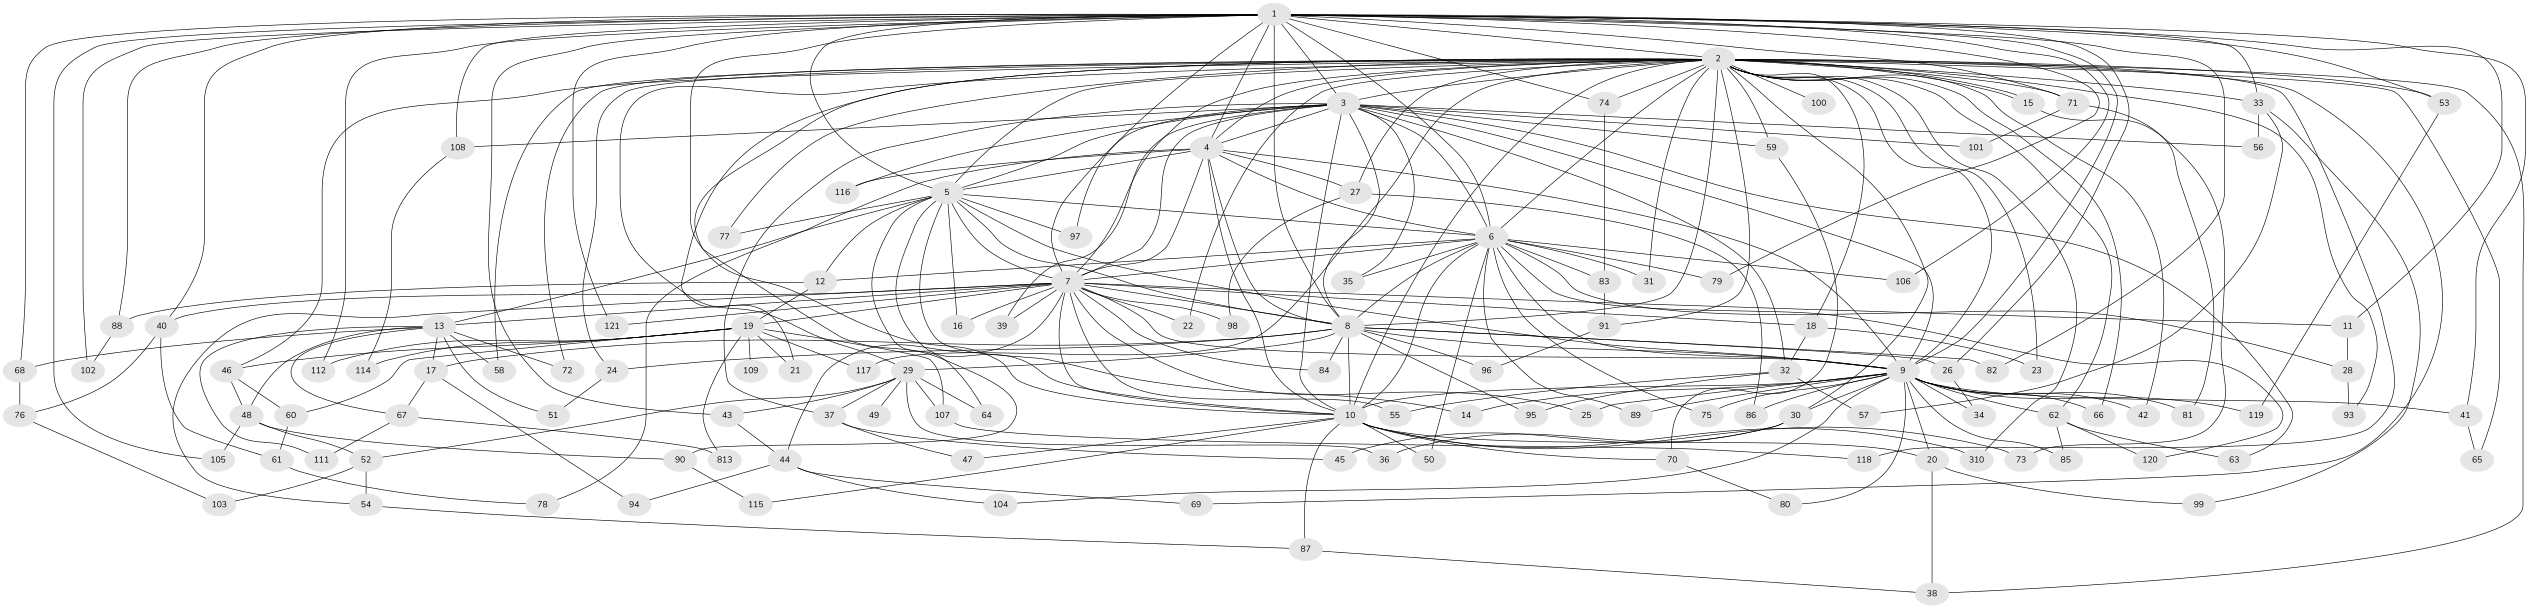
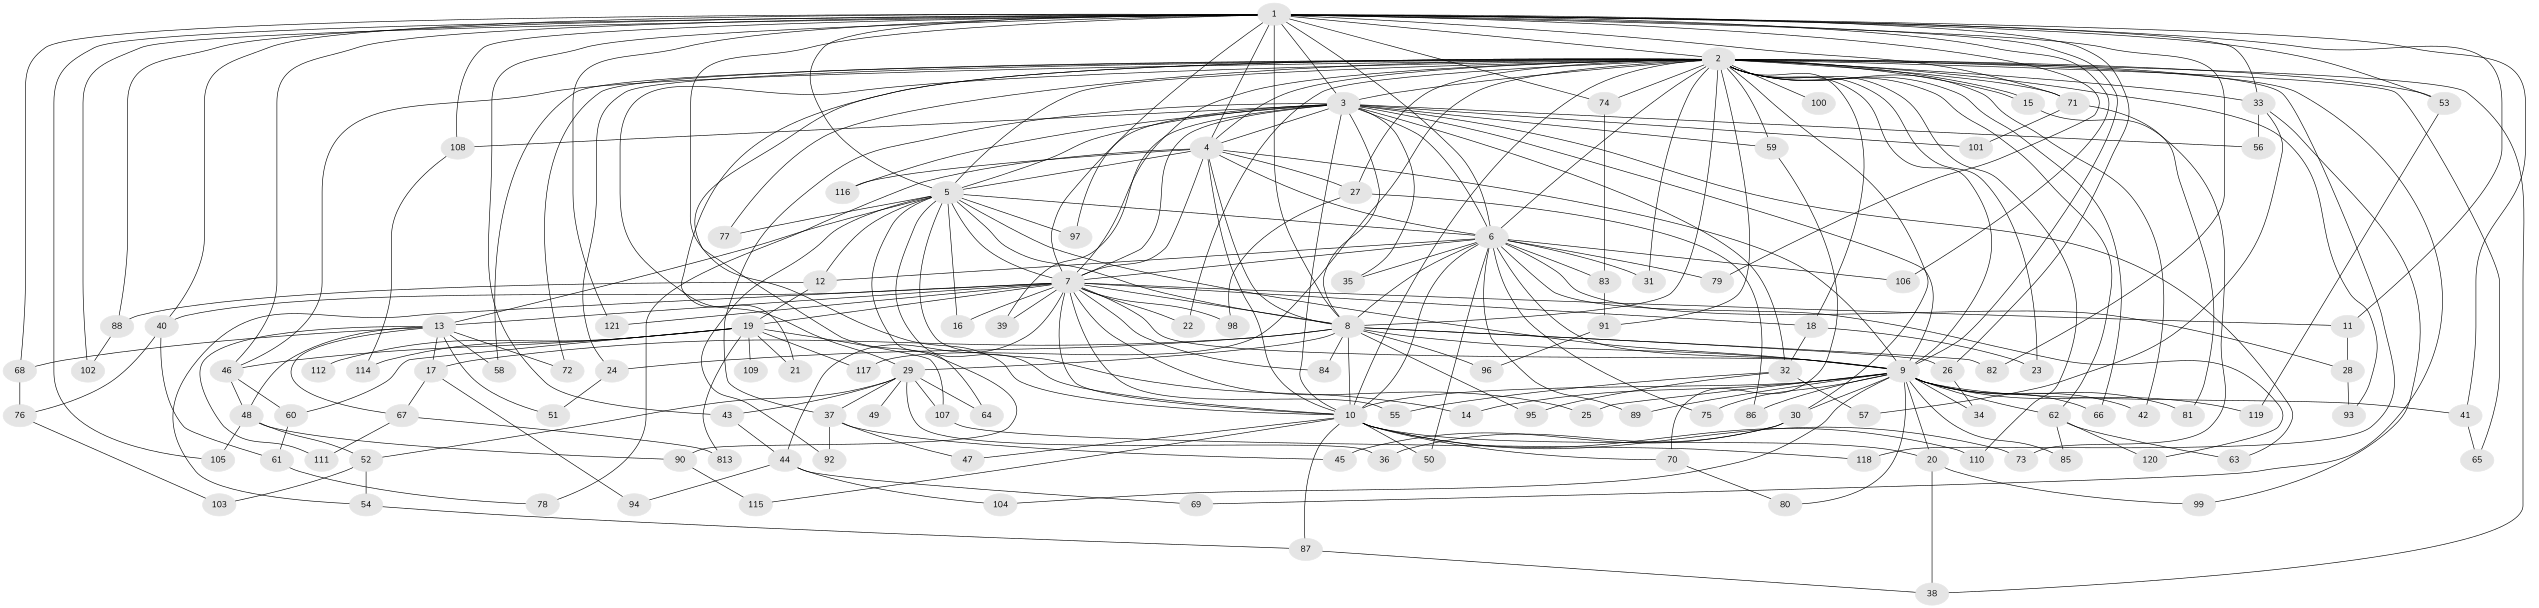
(478, 46) -> (490, 32)
none -> (829, 460)
(1977, 460) -> (1977, 460)
